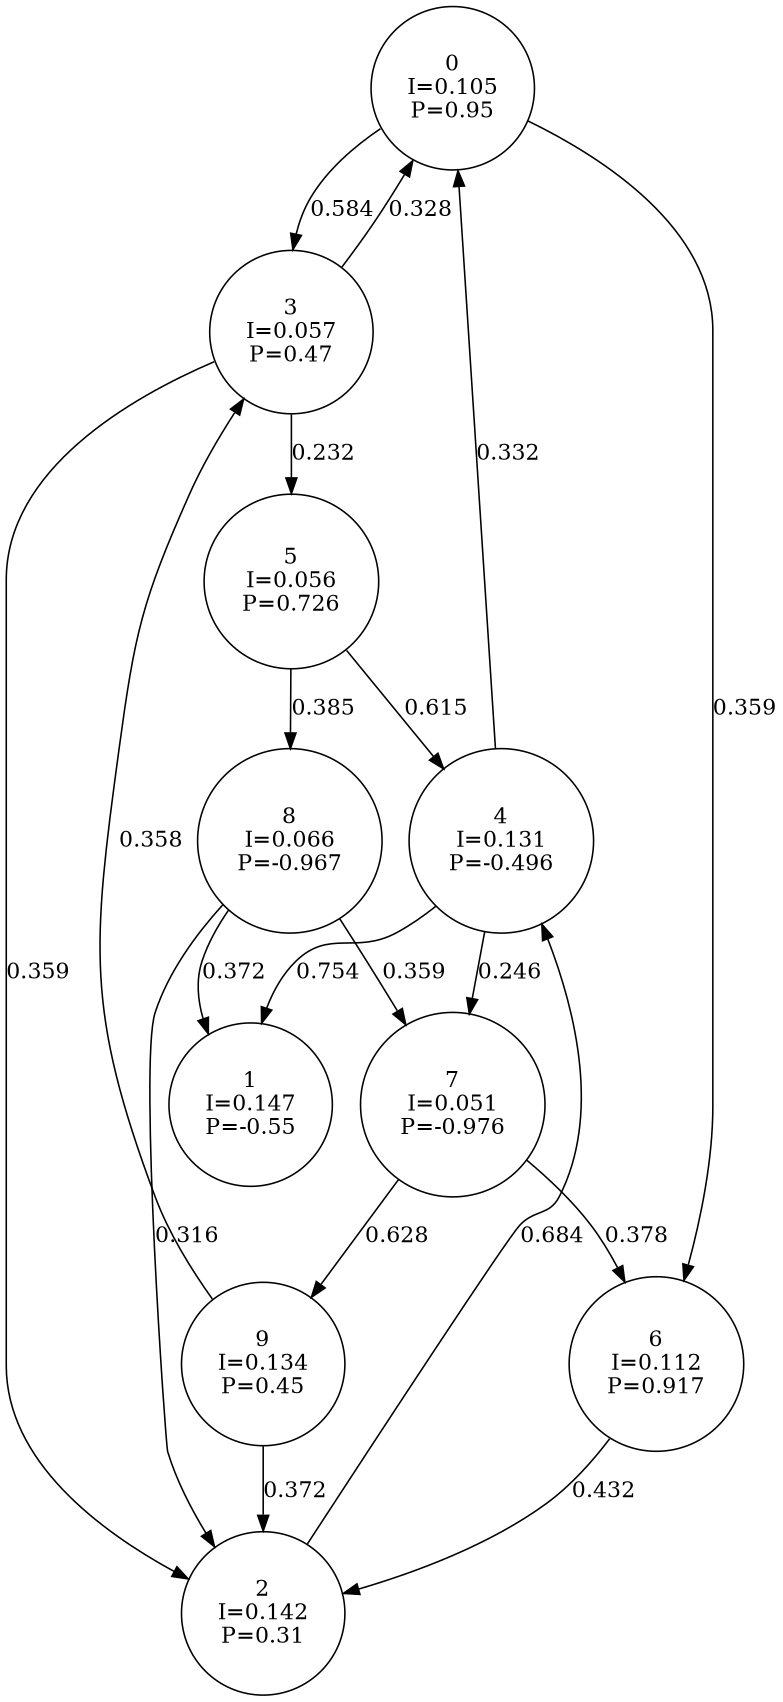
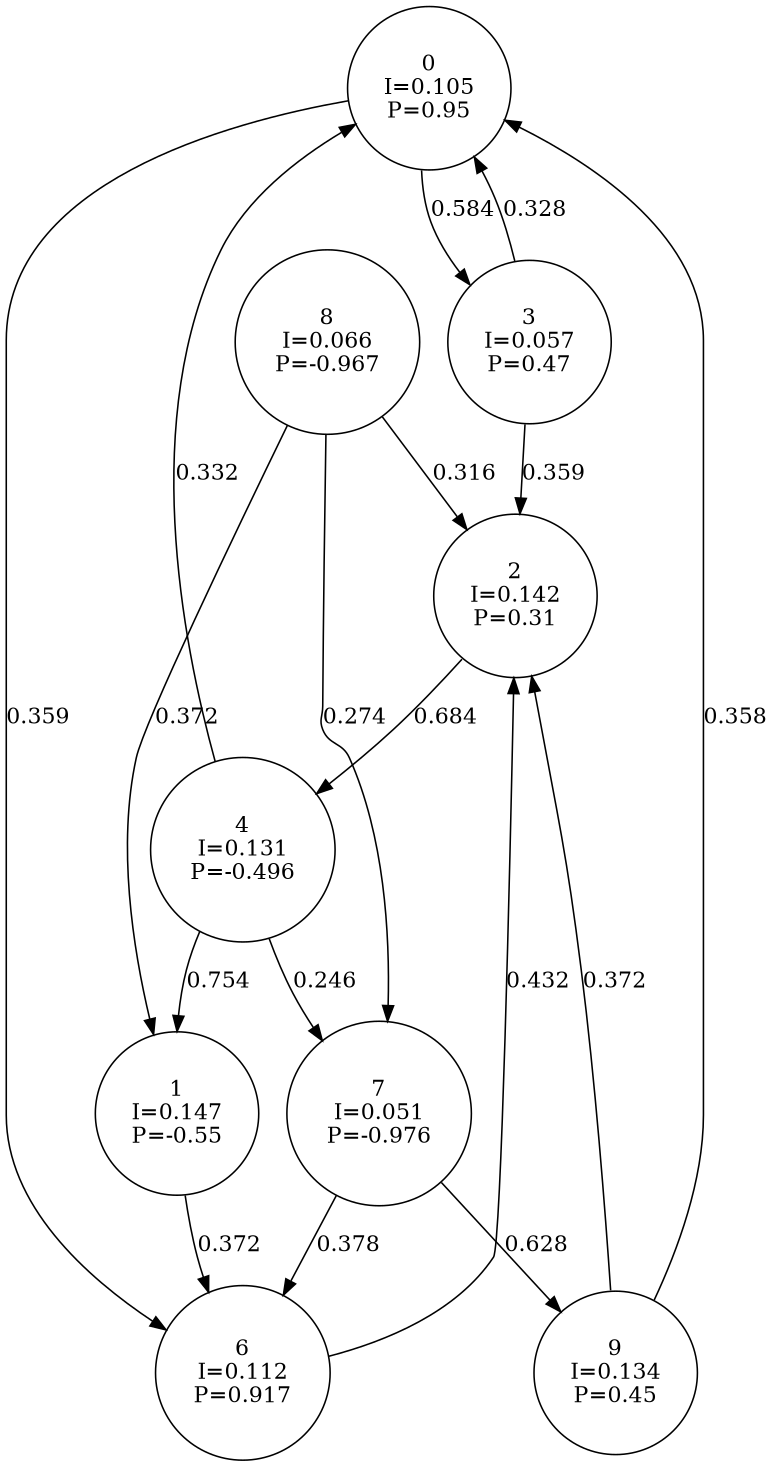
(291, 582) -> none
(106, 856) -> (703, 676)
(414, 973) -> (355, 718)
none -> (193, 1237)
